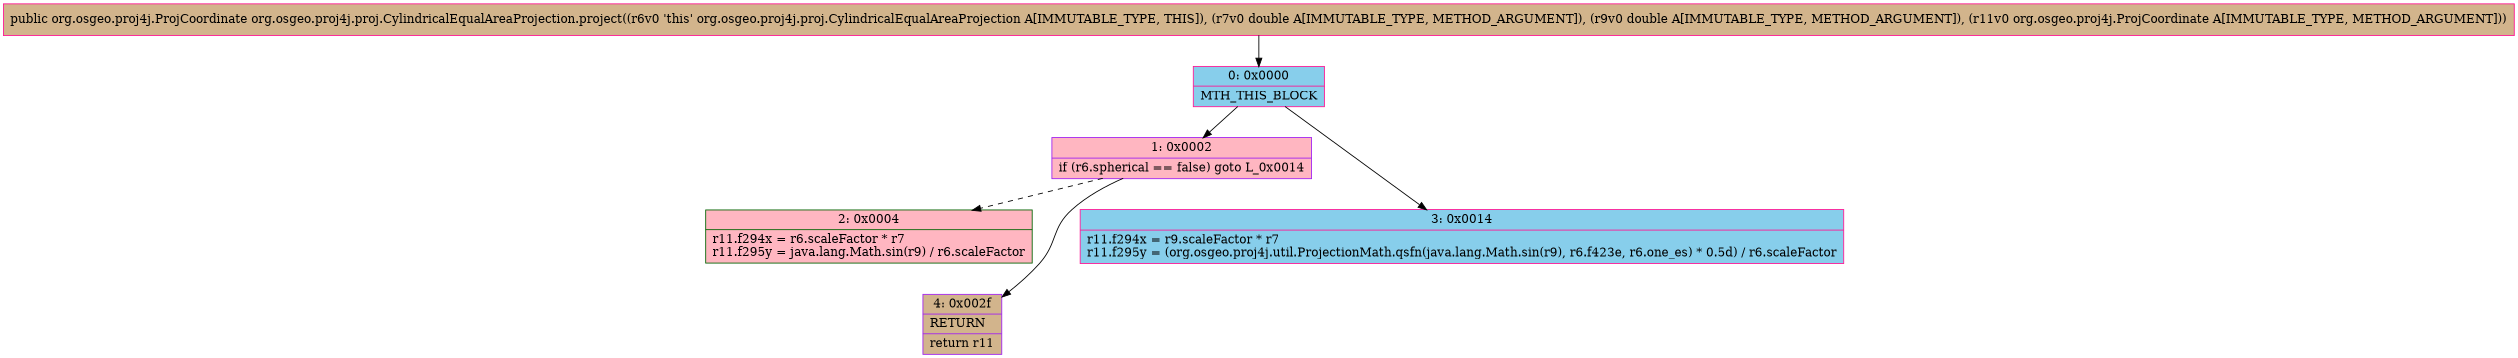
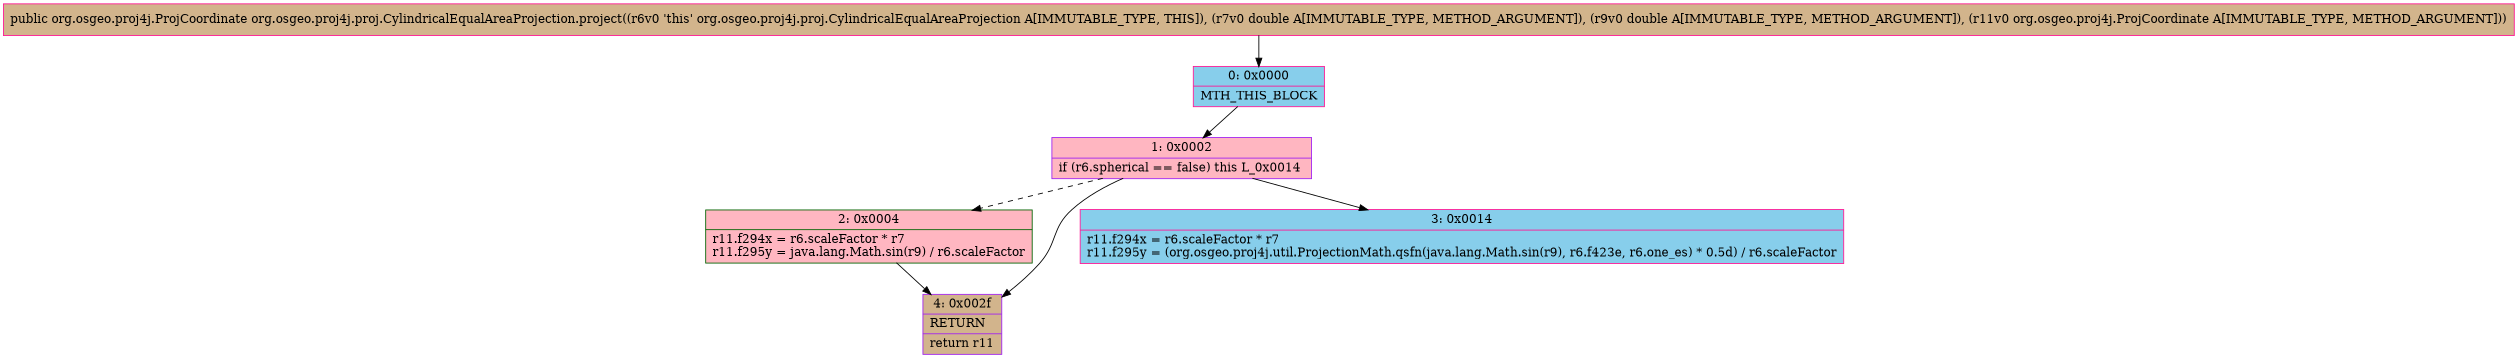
(1352, 156) -> (1306, 193)
(1182, 168) -> (1180, 168)
(1183, 240) -> (1183, 240)
none -> (911, 276)
